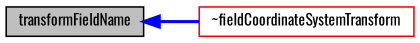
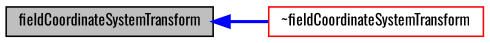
(75, 22) -> (110, 22)
